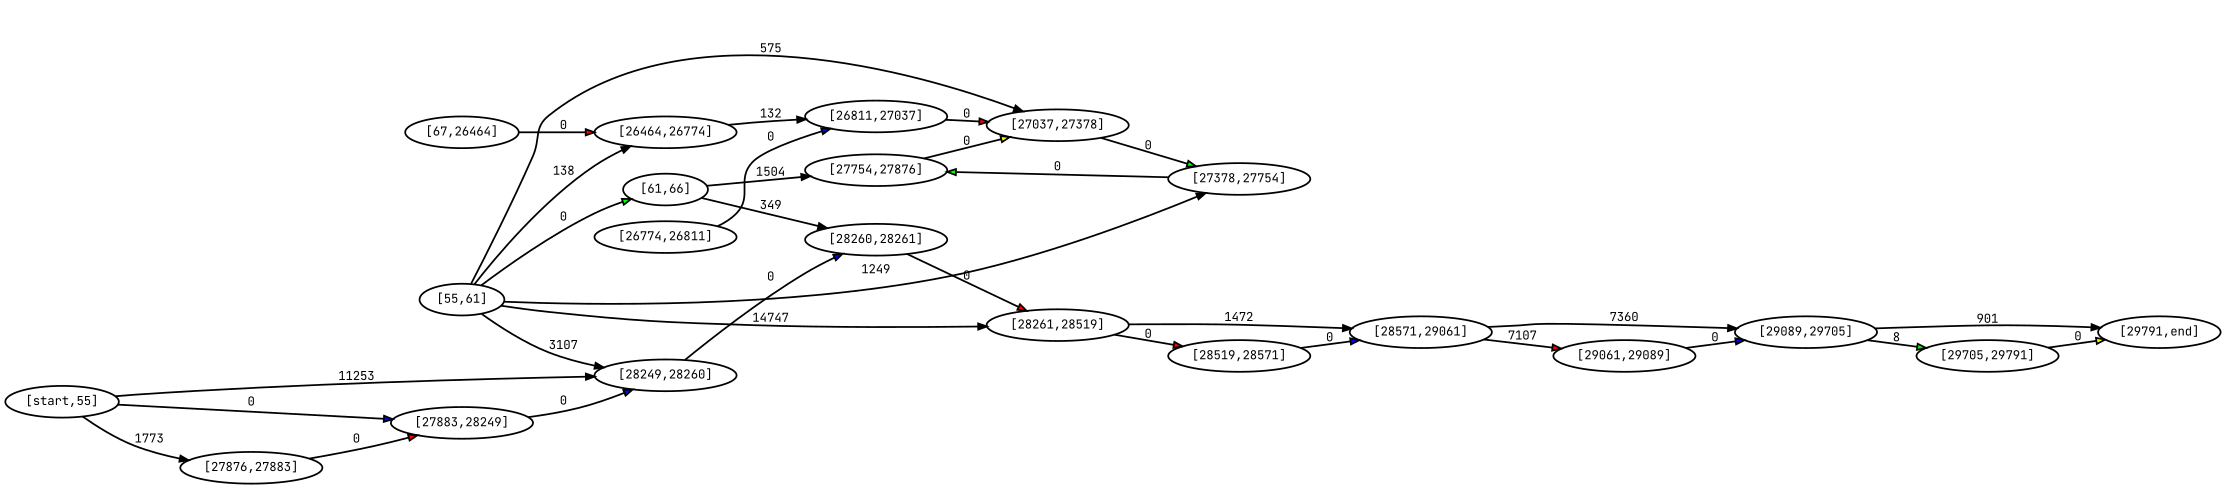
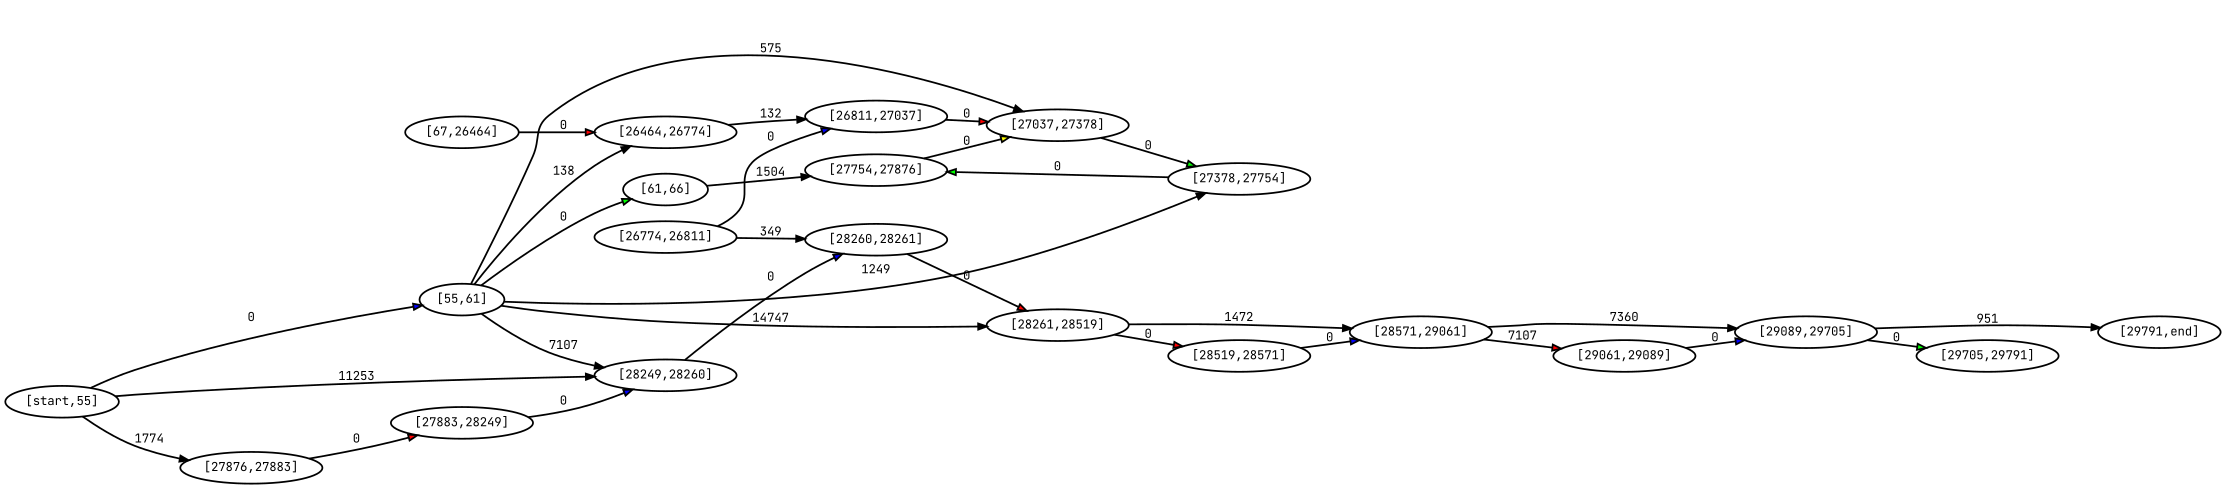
(760, 212) -> (766, 238)
(1988, 319) -> (1988, 319)
(1897, 338) -> (1897, 338)
(2072, 344) -> none
(564, 346) -> (564, 346)
(251, 412) -> (250, 339)
(150, 439) -> (150, 439)
